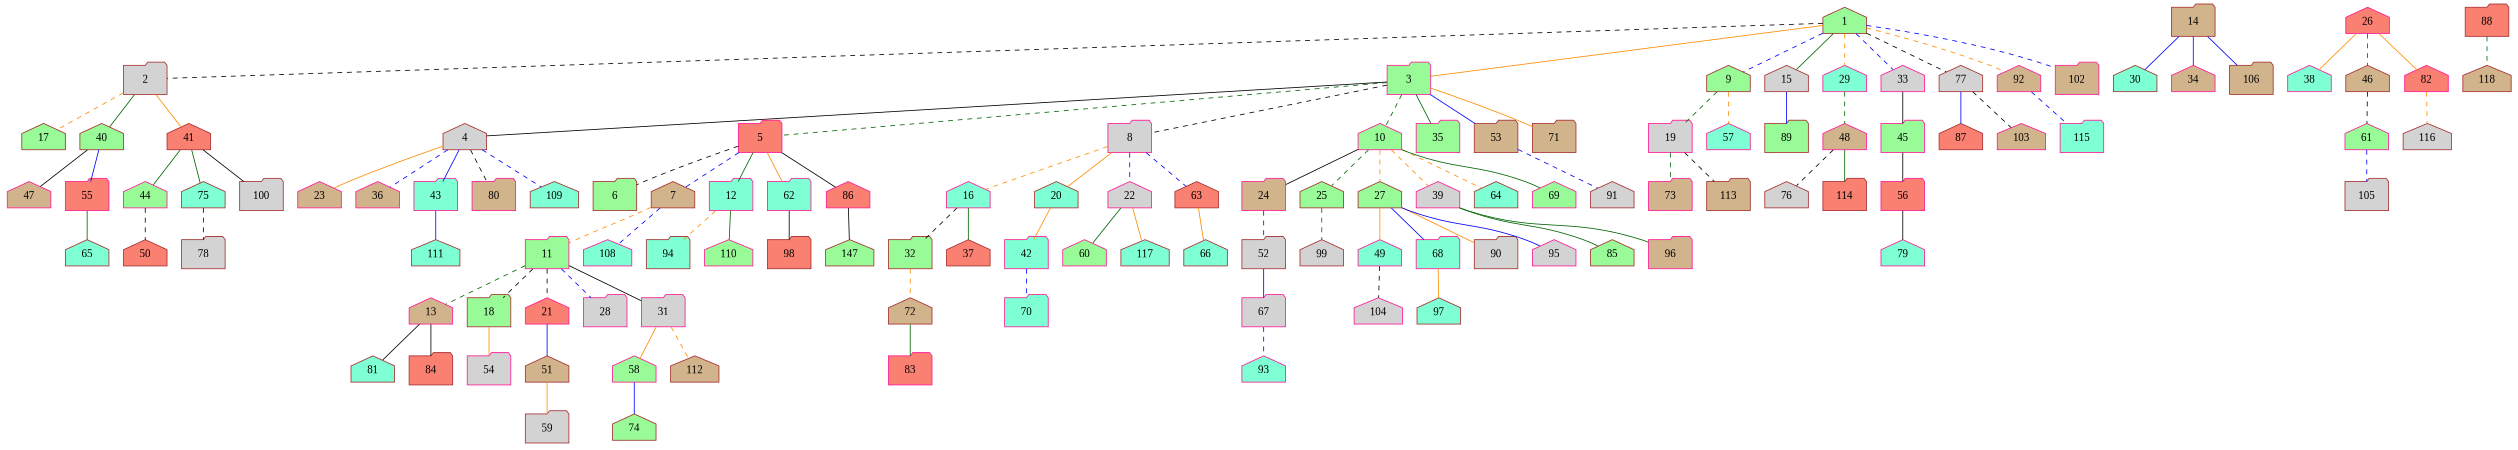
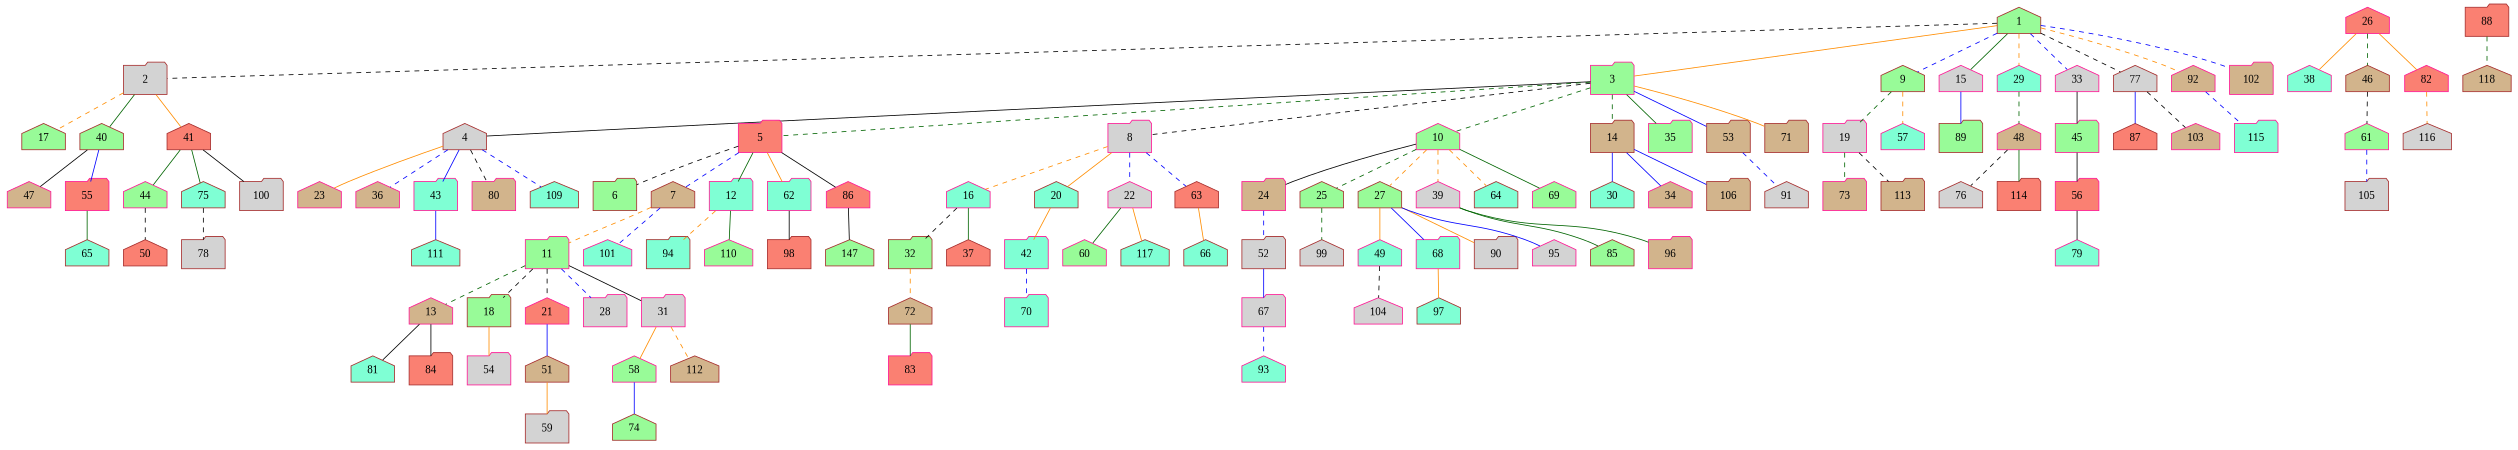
(1787, 80) -> (1961, 80)
none -> (1612, 109)
(608, 254) -> (608, 254)
